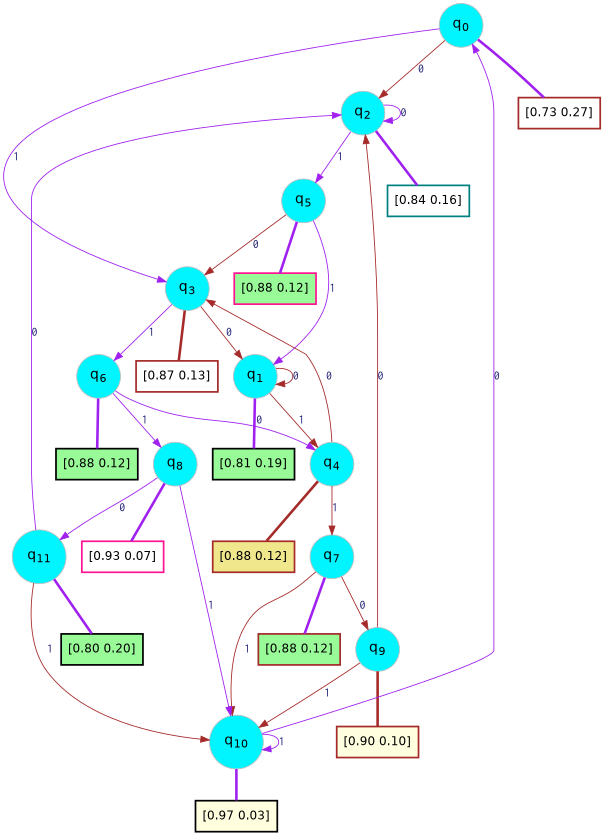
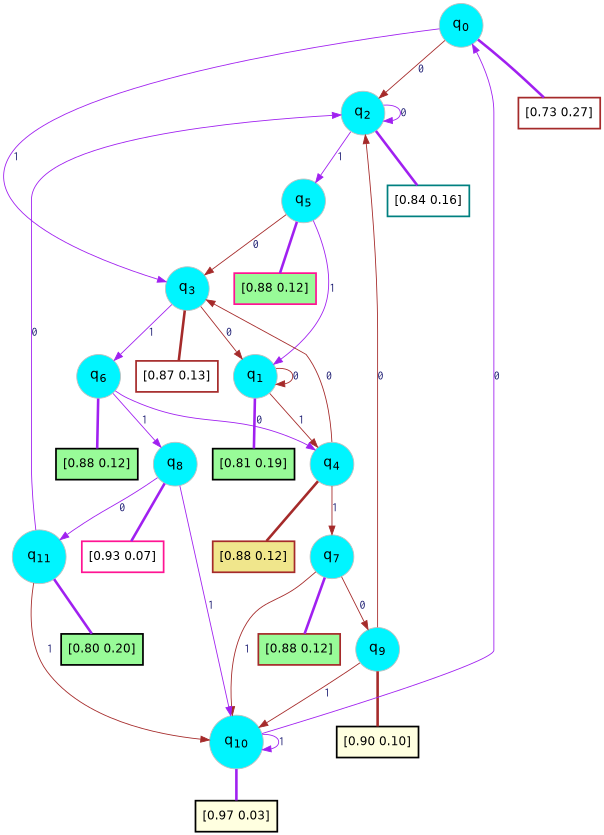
(378, 742) -> (378, 742)
